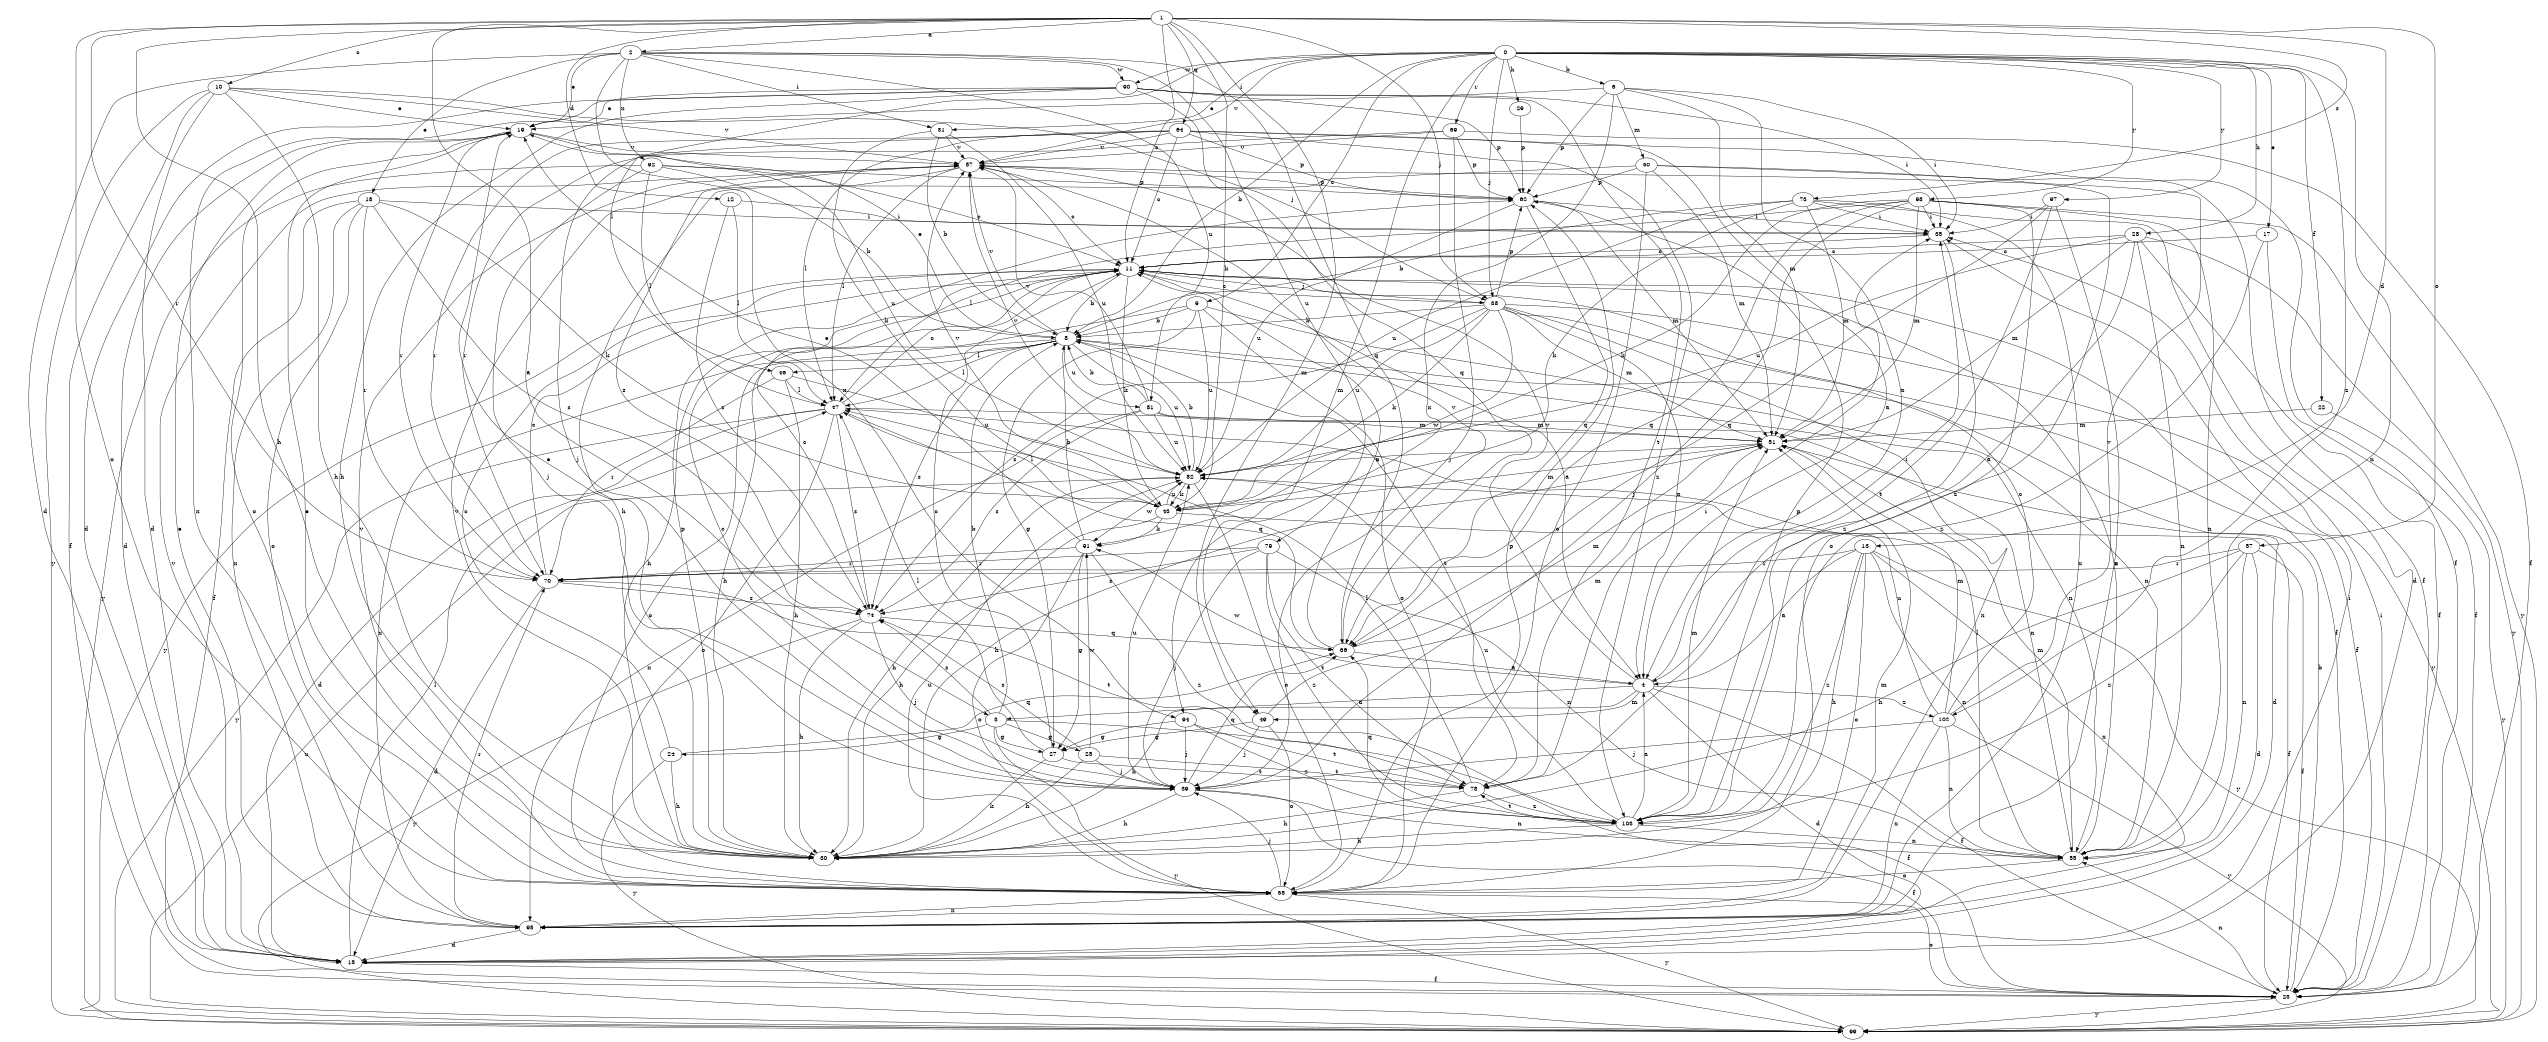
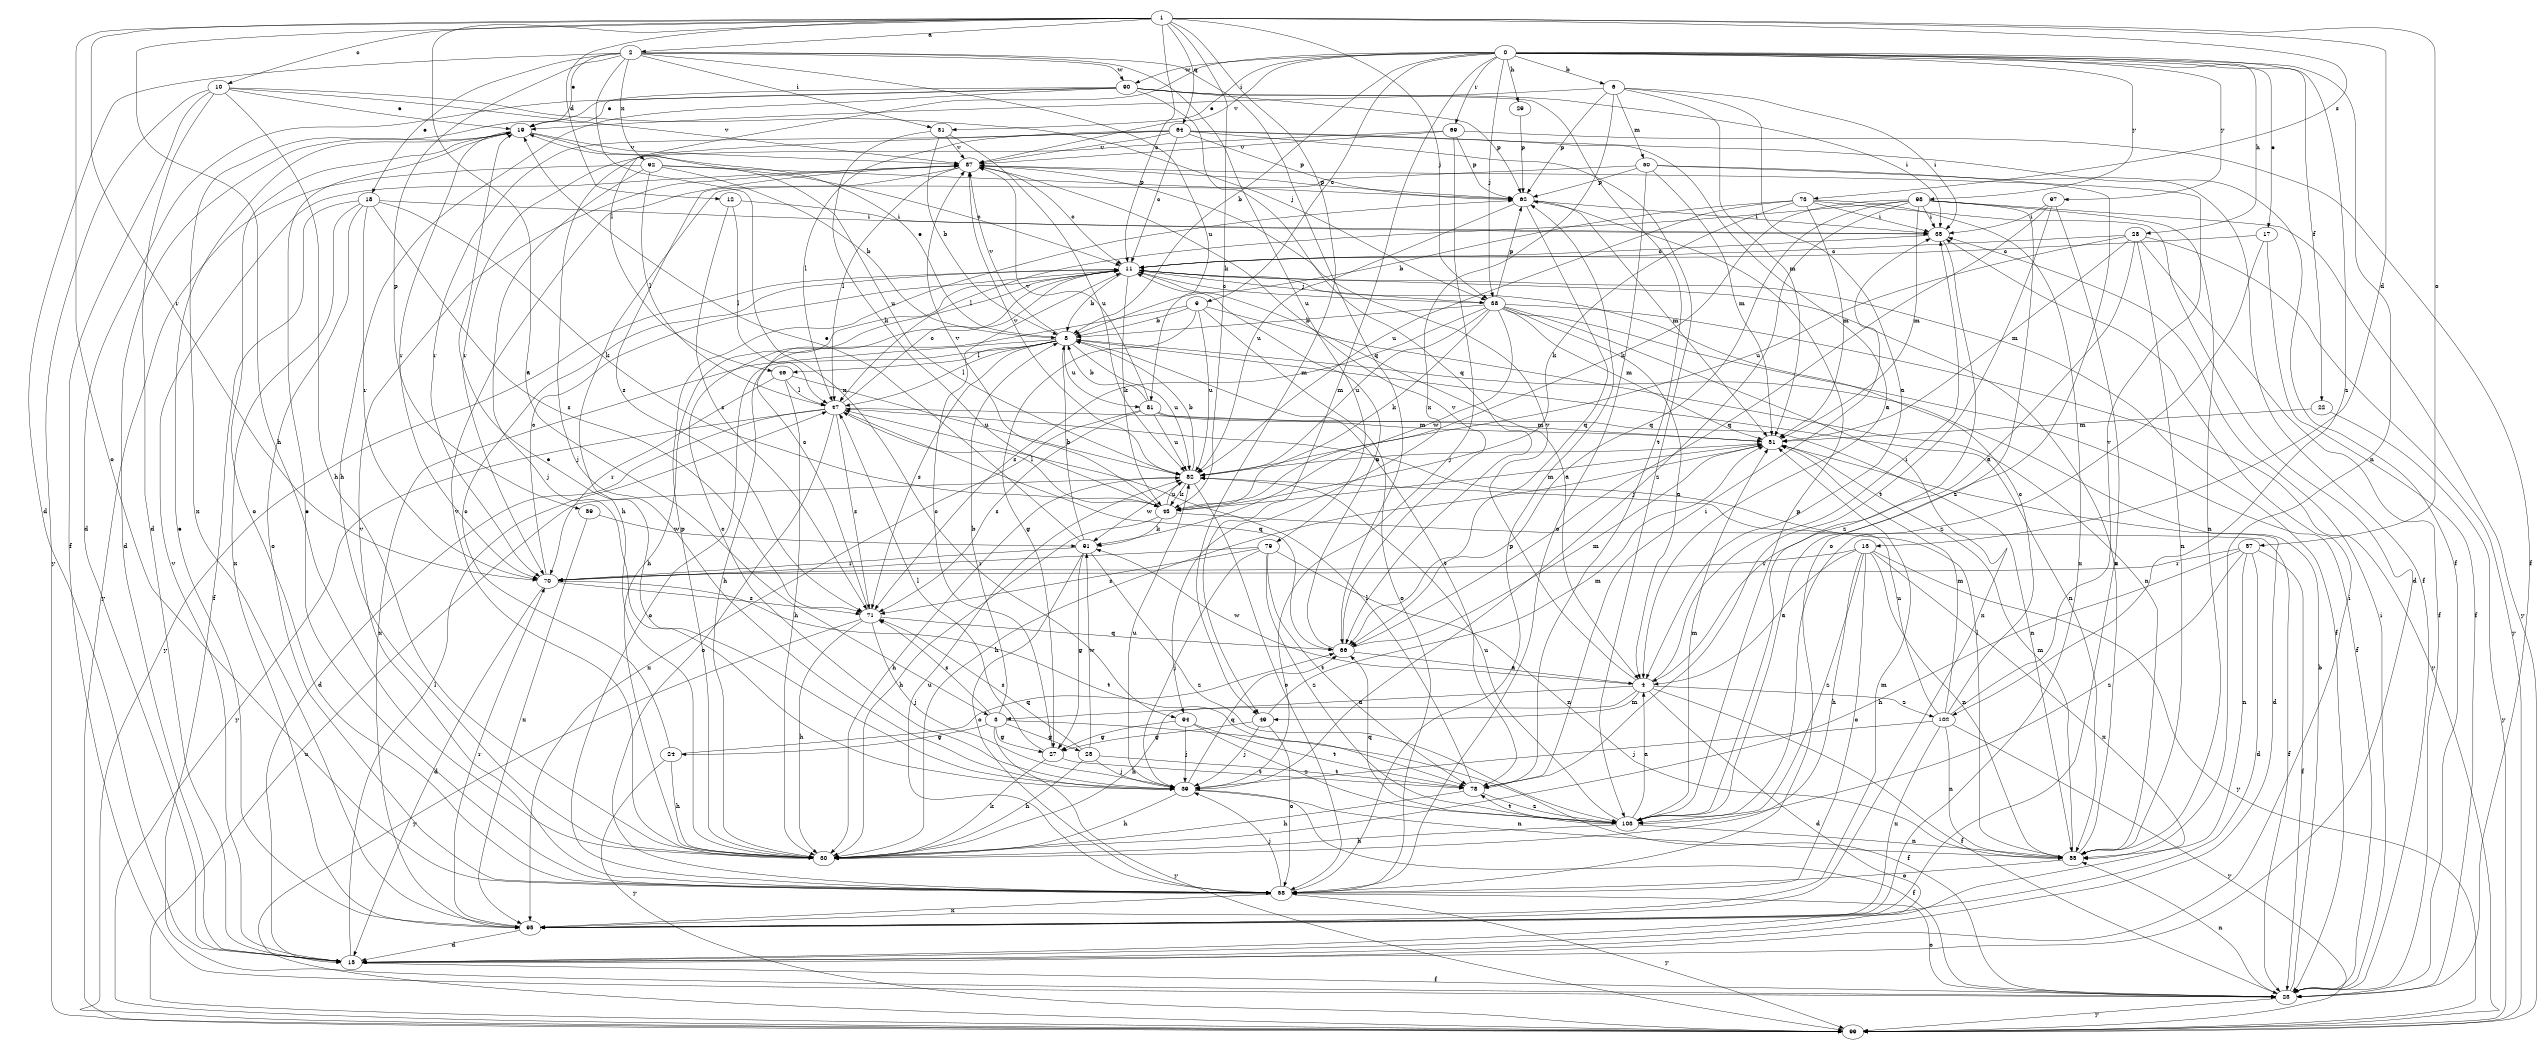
none -> (589, 512)
(870, 616) -> (870, 616)
